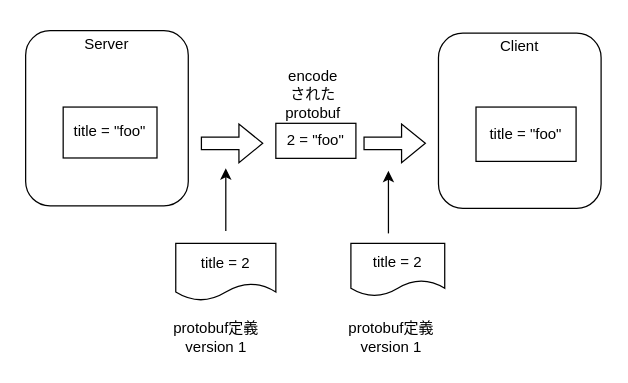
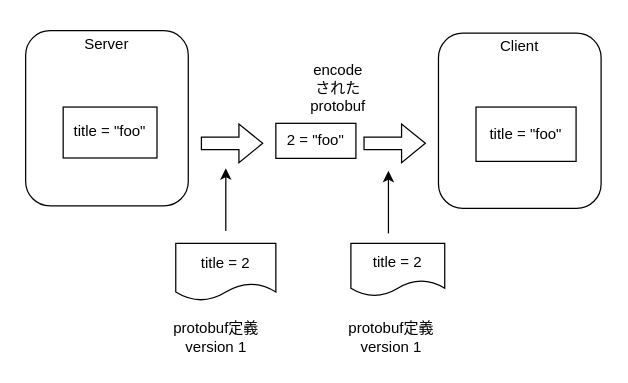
(313, 94) -> (338, 88)
